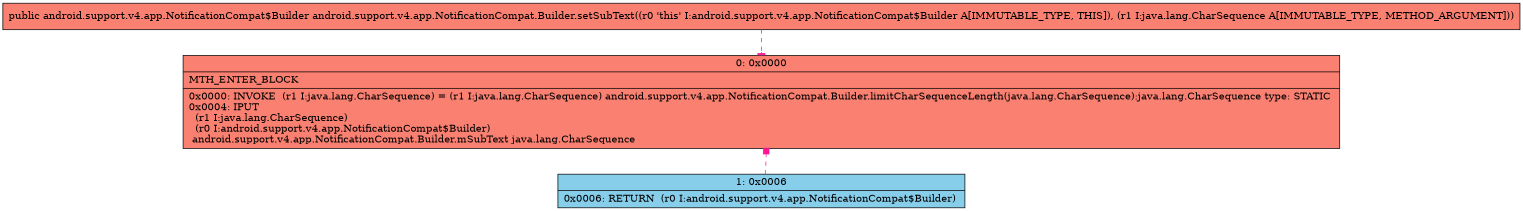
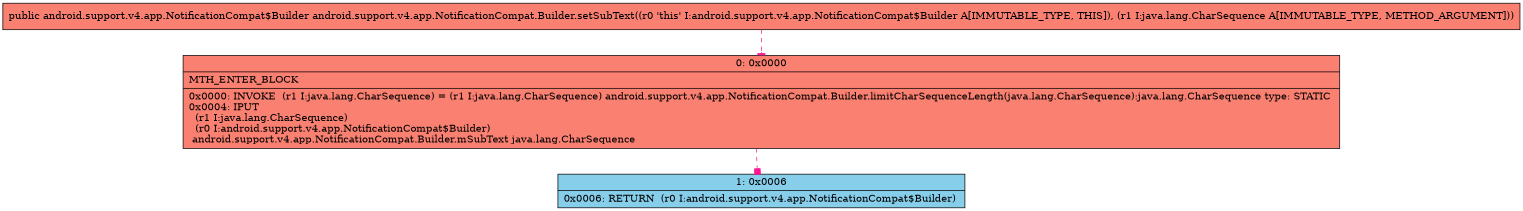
(766, 165) -> (757, 158)
